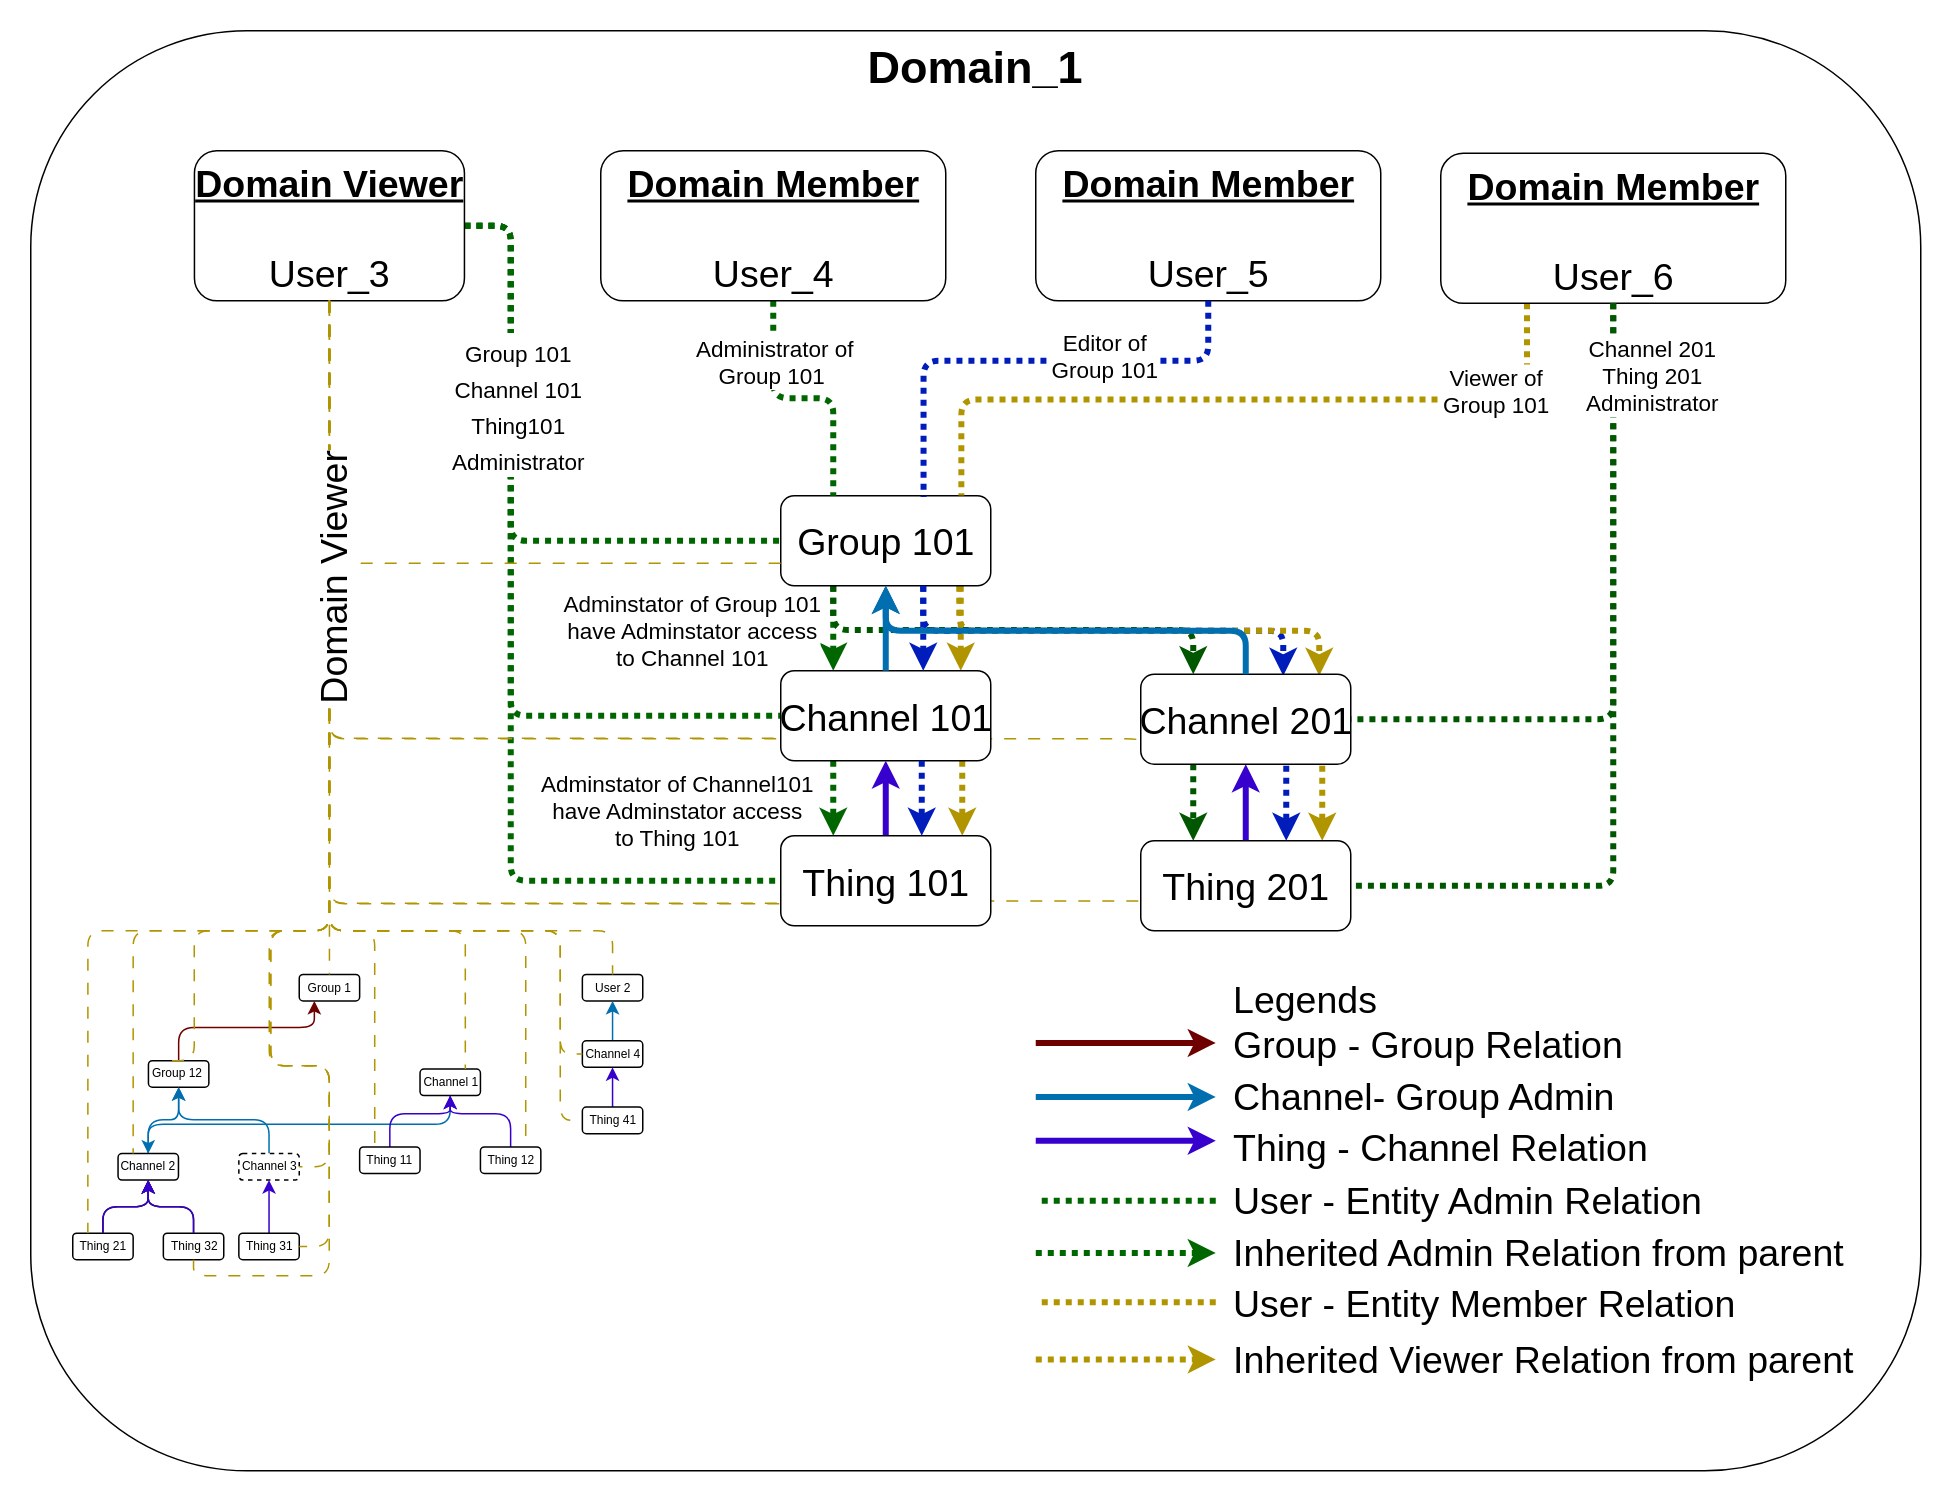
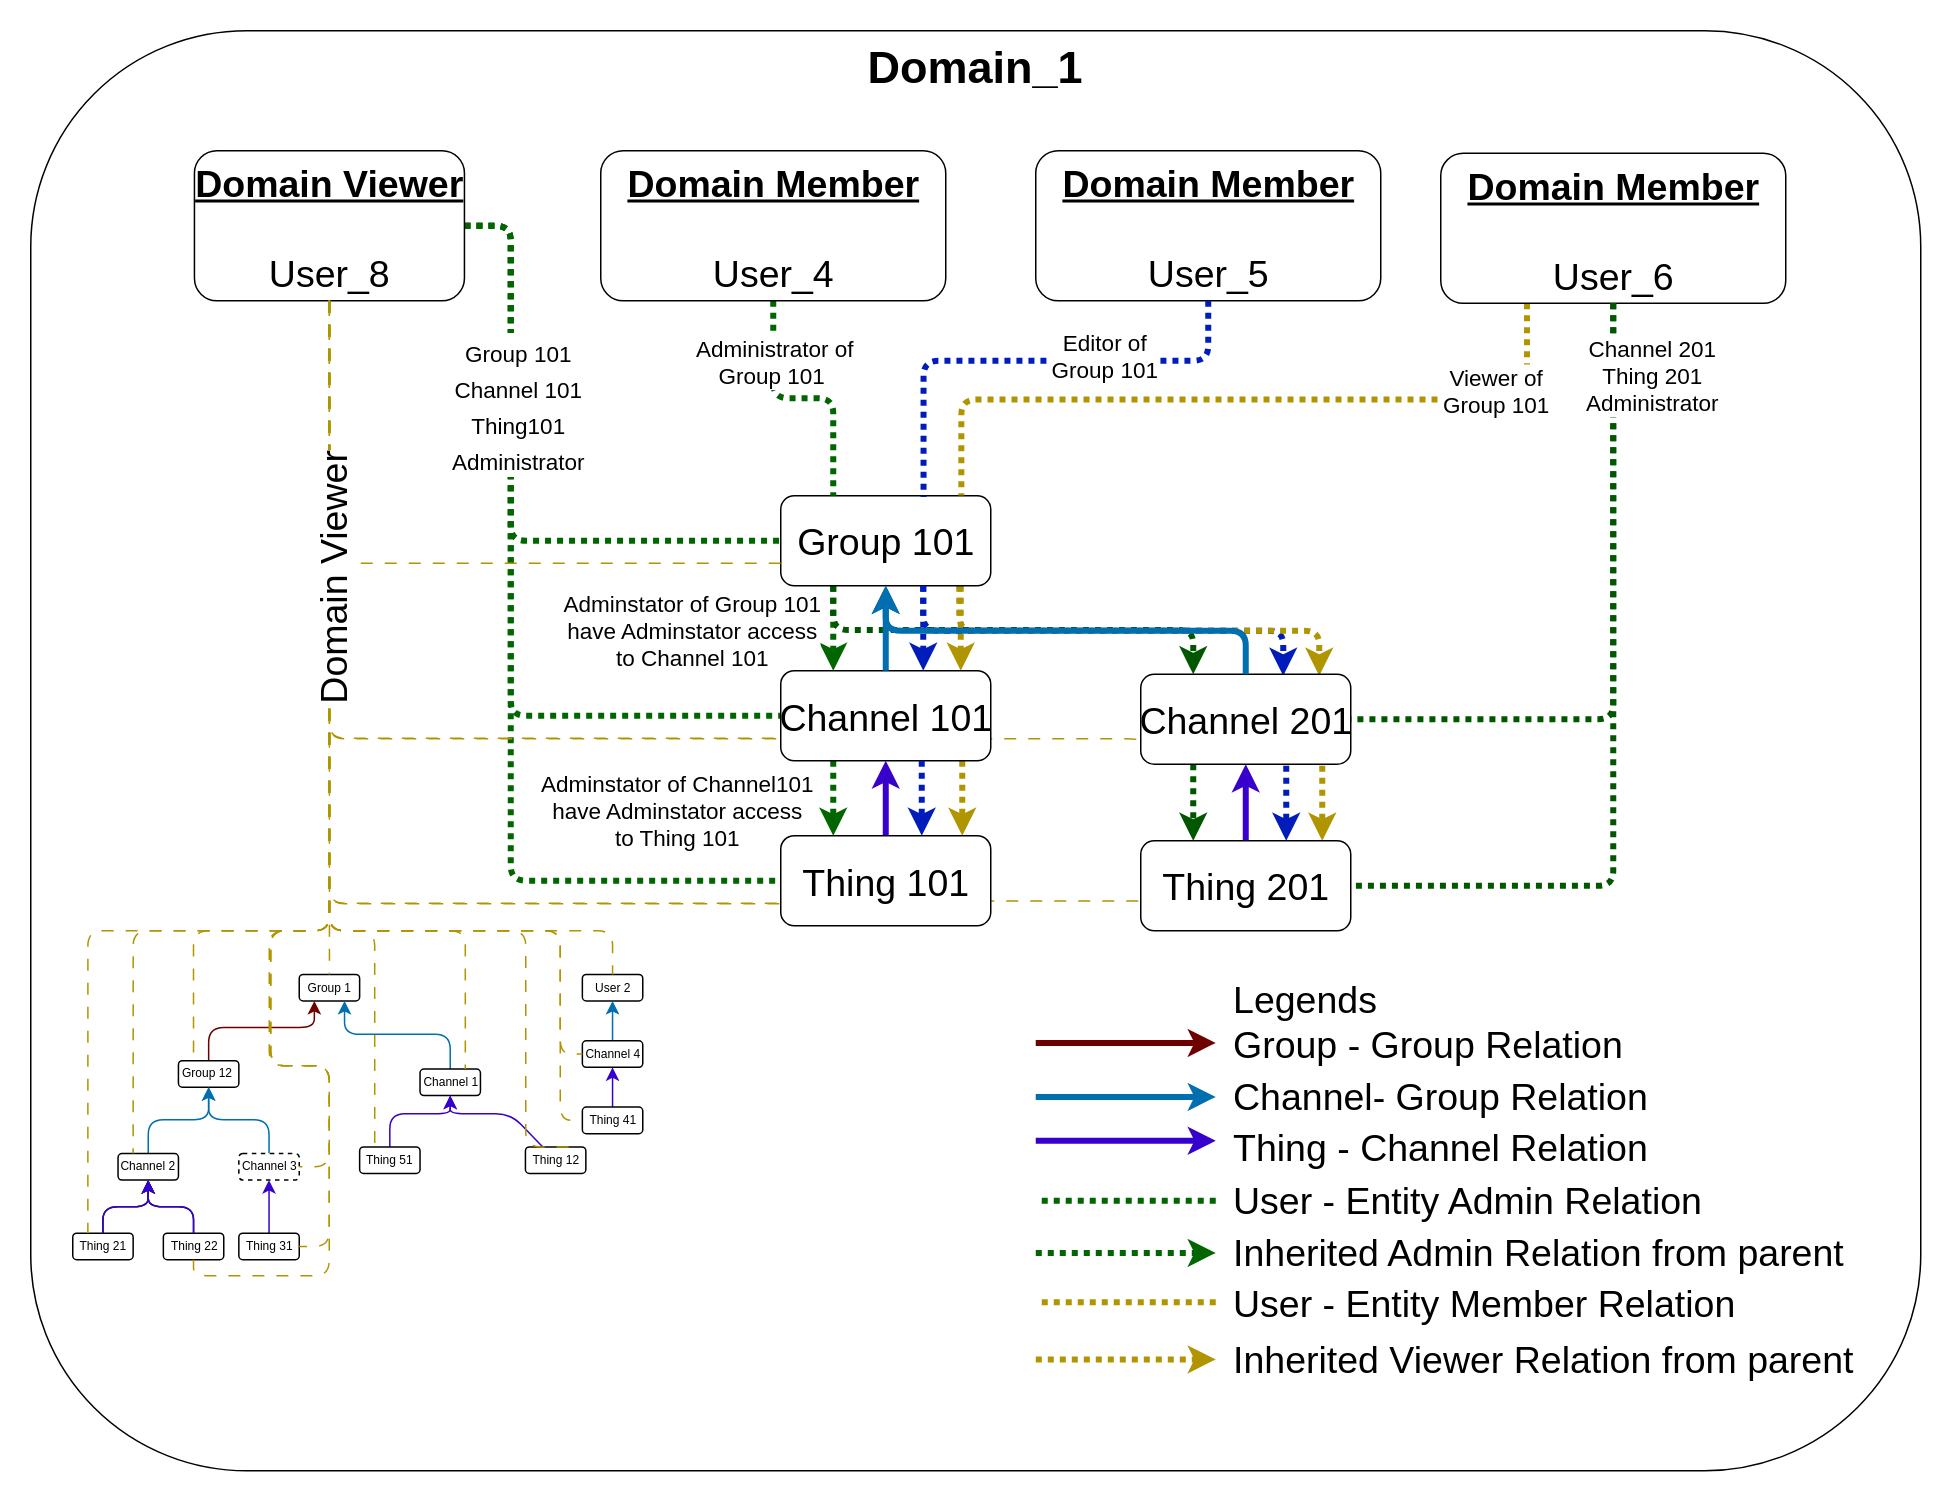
(330, 206) -> (330, 206)
(179, 1074) -> (209, 1074)
(1424, 1096) -> (1451, 1096)
(303, 1124) -> (404, 1034)
(390, 1160) -> (390, 1160)
(511, 1160) -> (556, 1160)
(195, 1246) -> (195, 1246)
